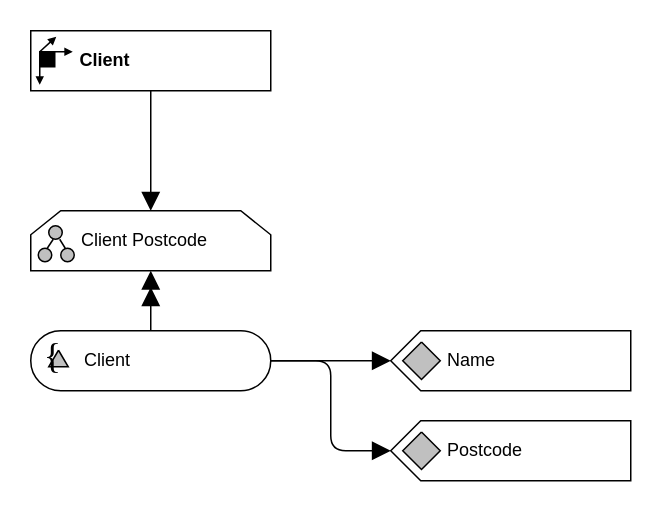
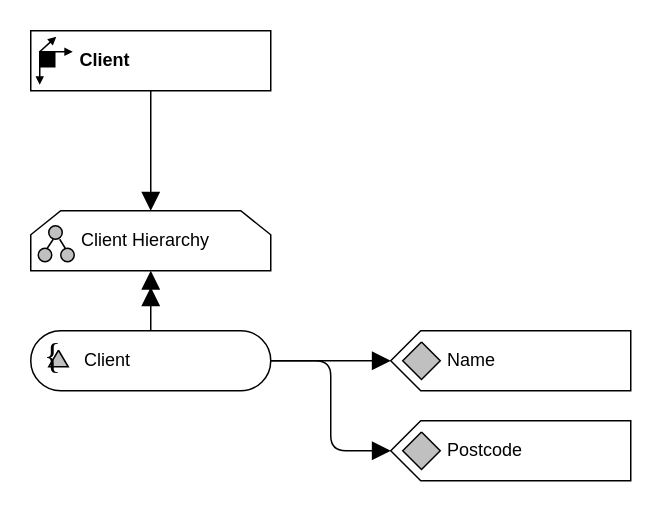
(150, 241) -> (153, 241)
